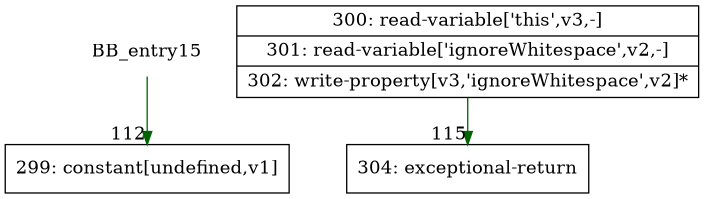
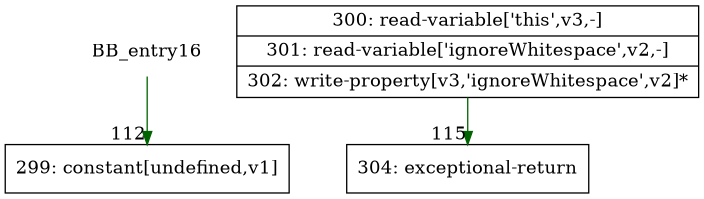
(147, 52) -> (147, 52)
